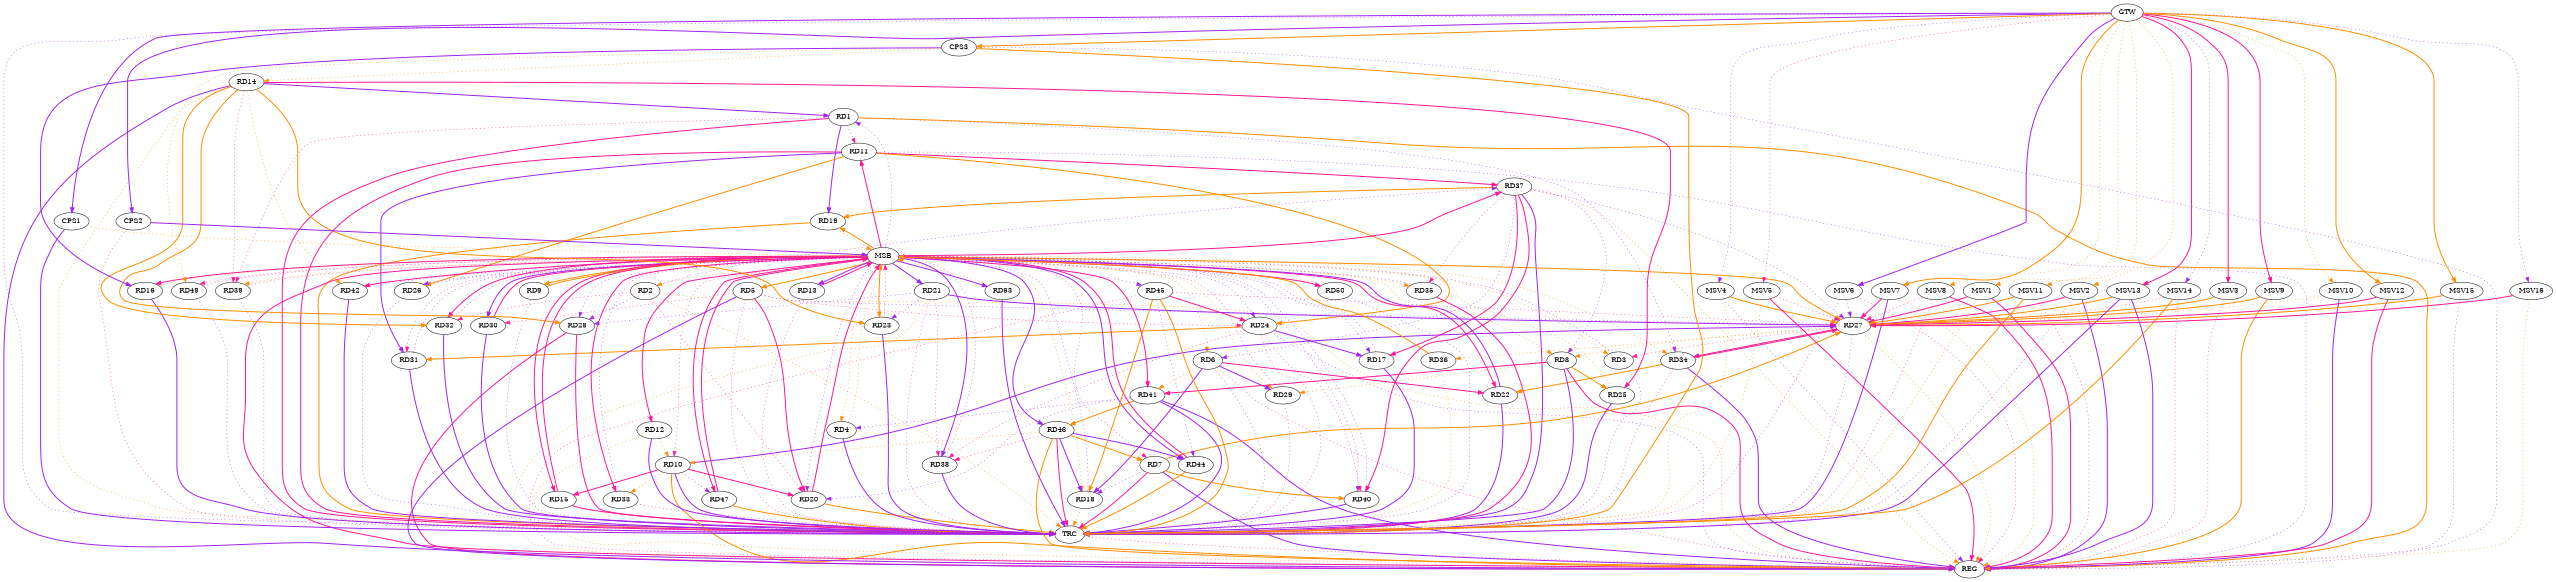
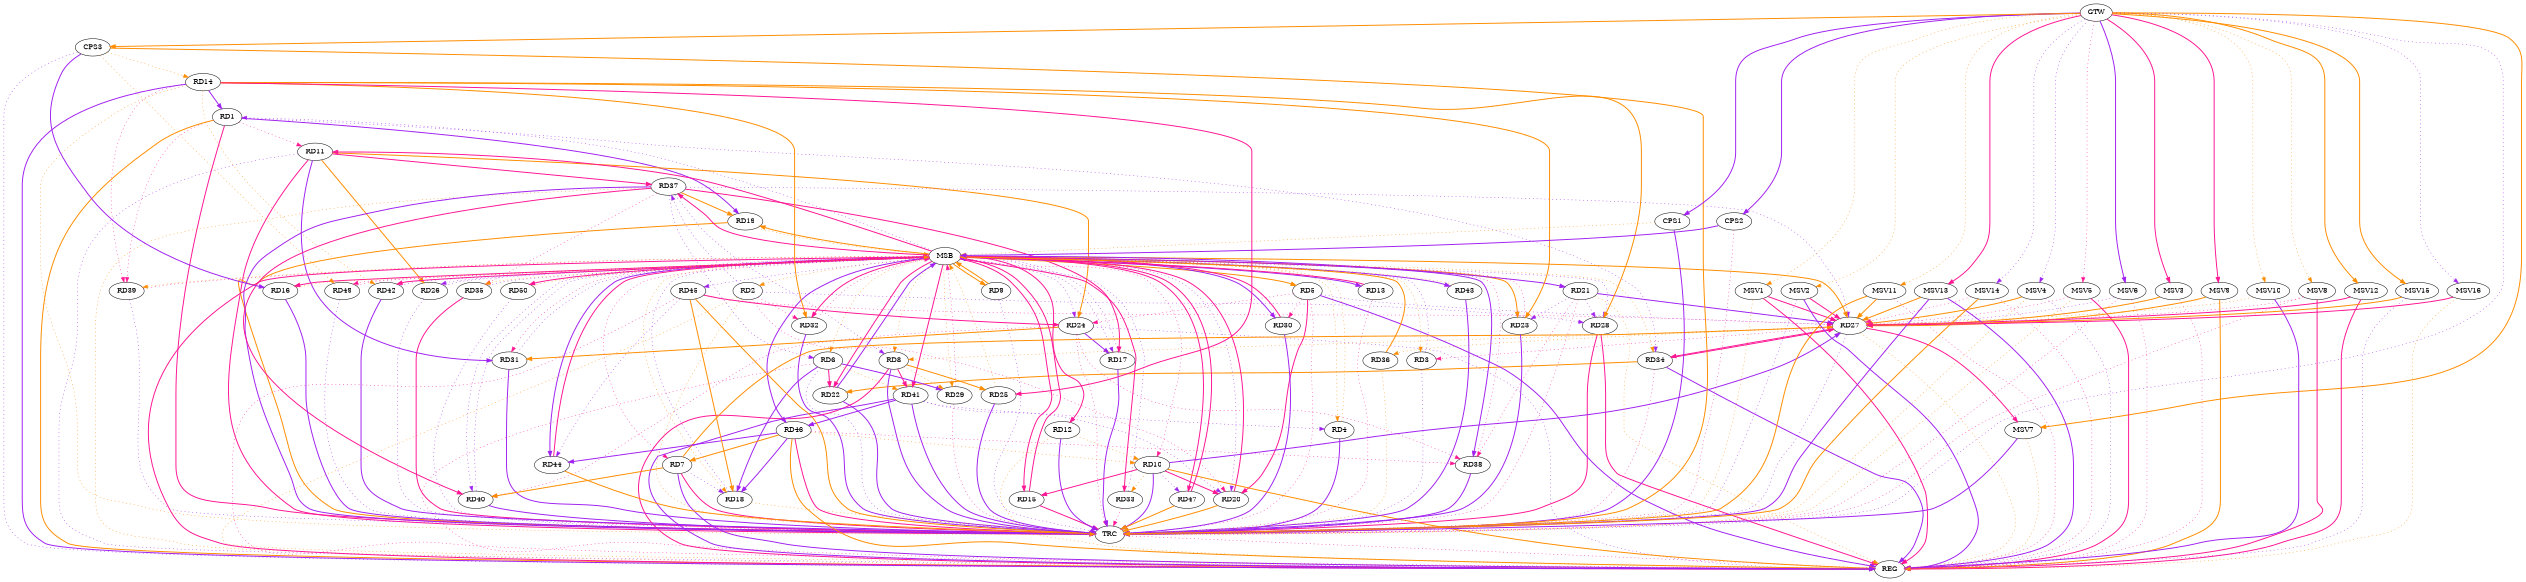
(1002, 291) -> (1464, 291)
(1872, 308) -> (1950, 357)
(1104, 412) -> (852, 413)
